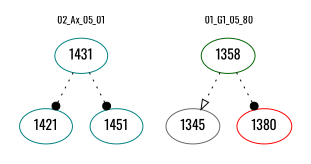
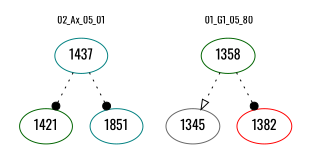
(81, 56) -> (81, 56)
(46, 126) -> (46, 126)
(117, 126) -> (117, 126)
(264, 126) -> (264, 126)
